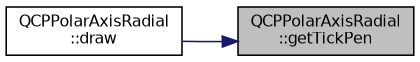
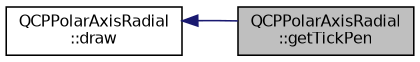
(202, 42) -> (218, 21)
